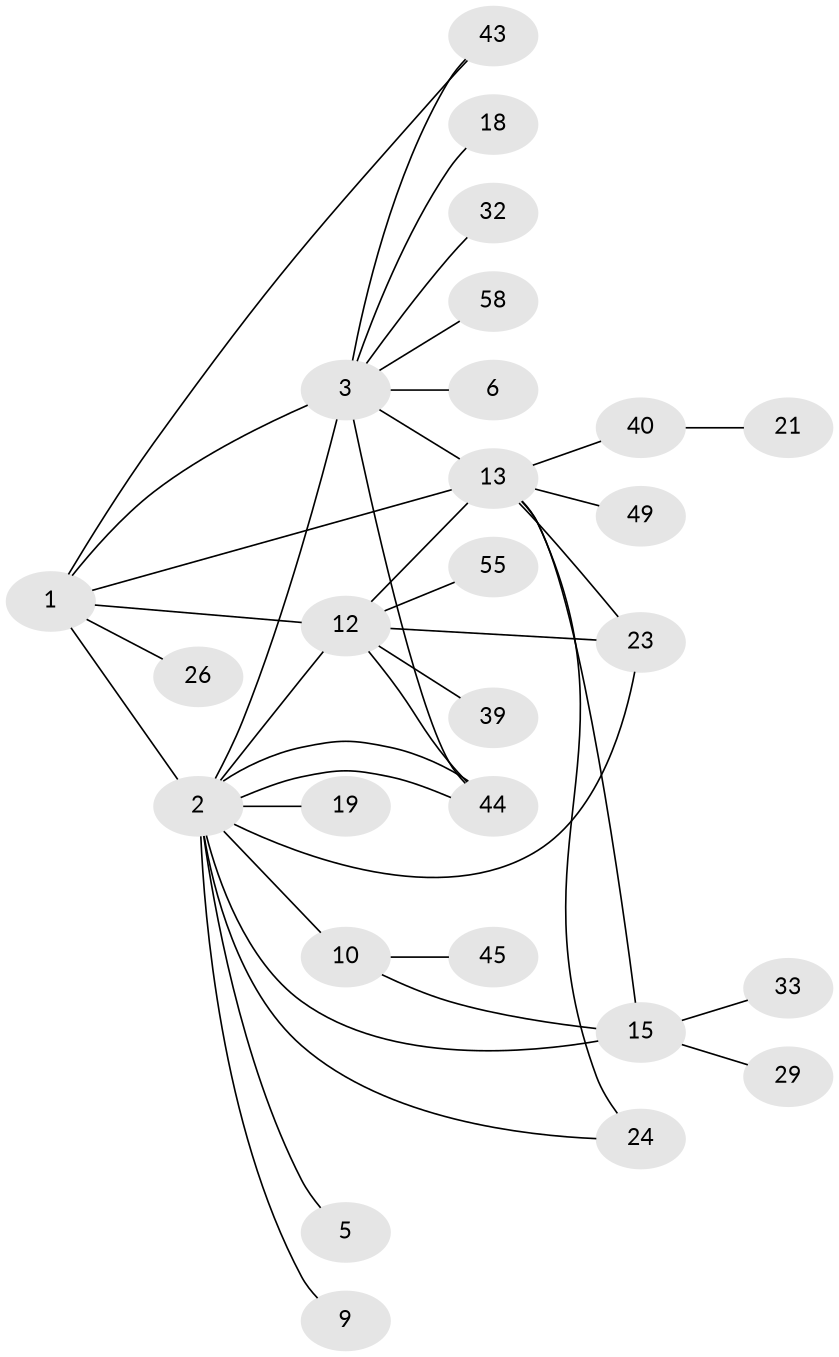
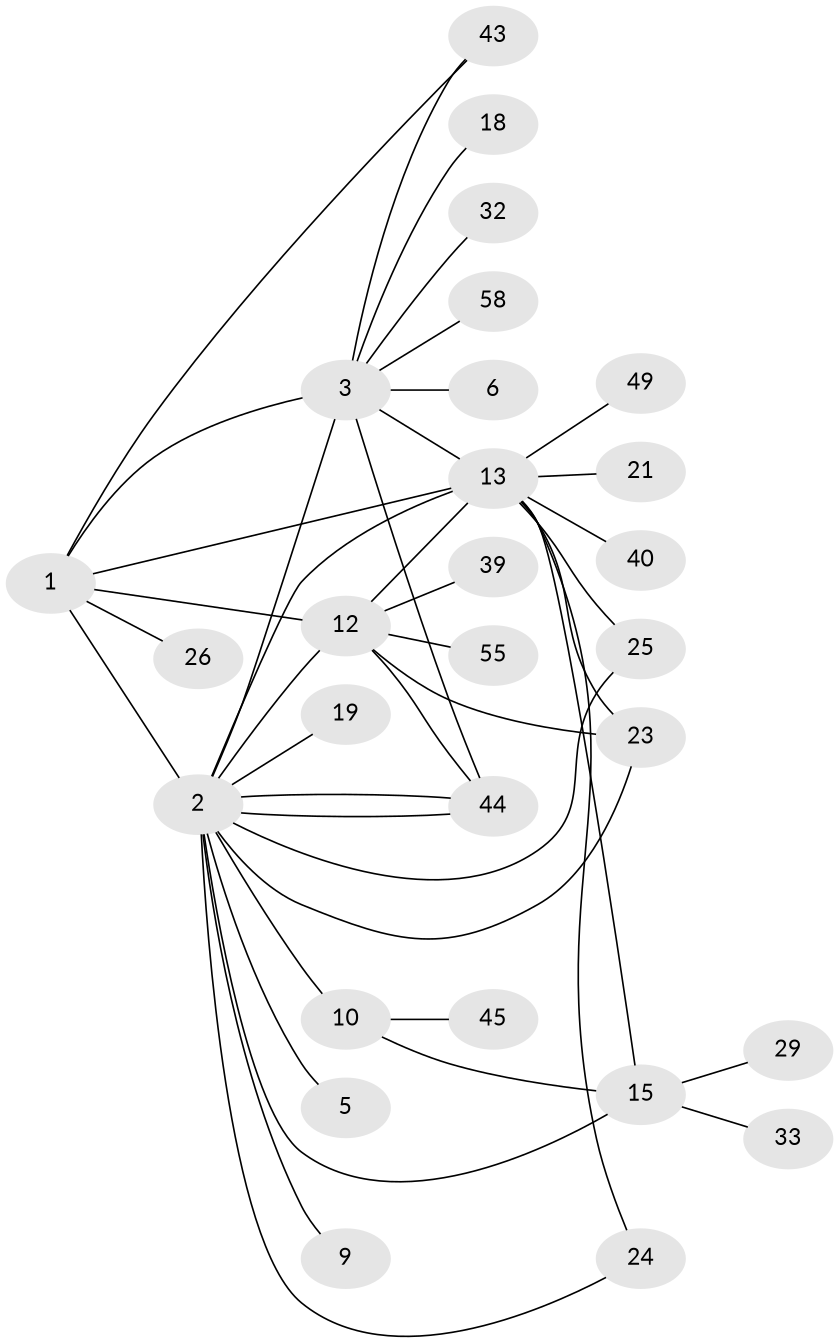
(715, 428) -> (567, 475)
none -> (292, 597)
none -> (641, 649)
